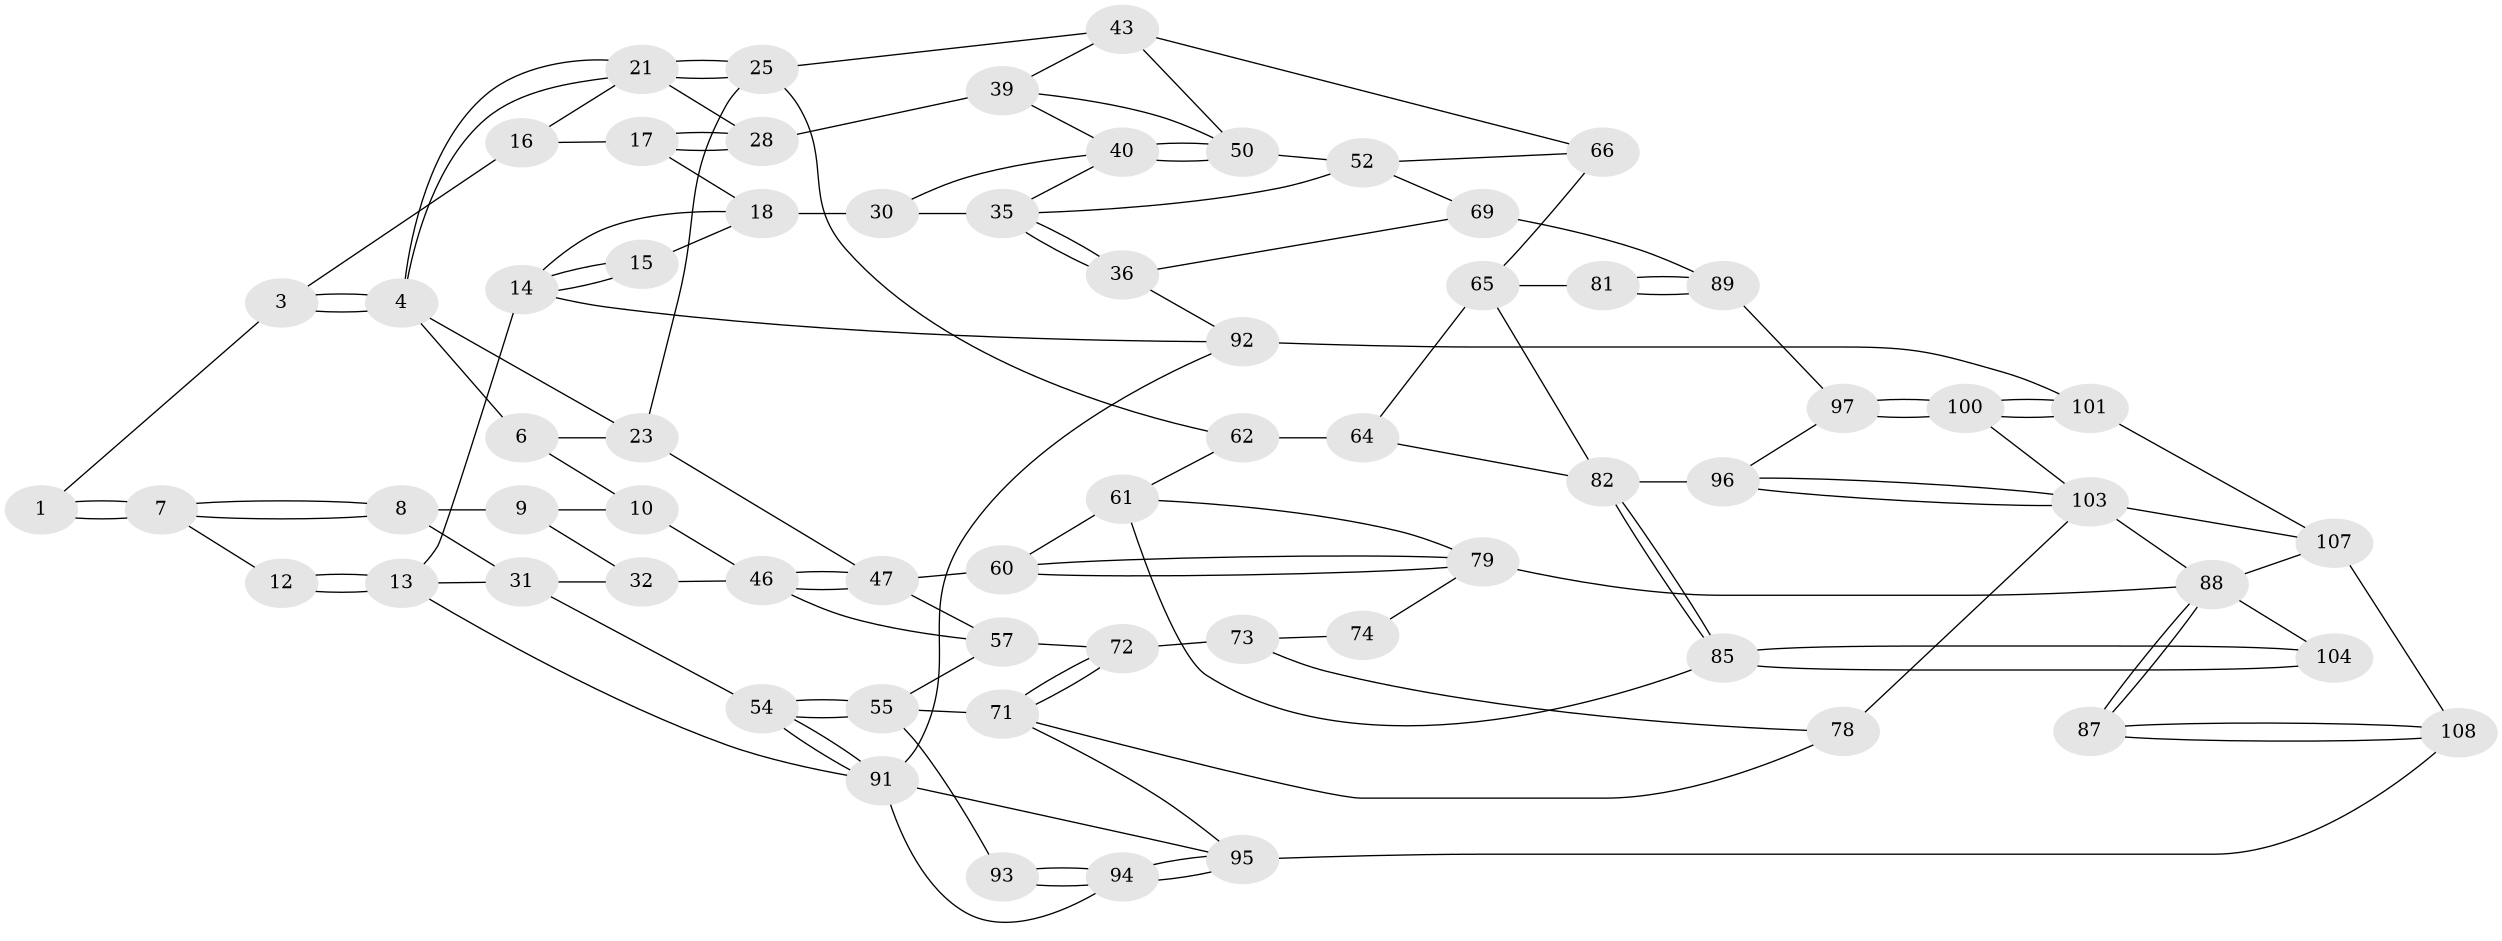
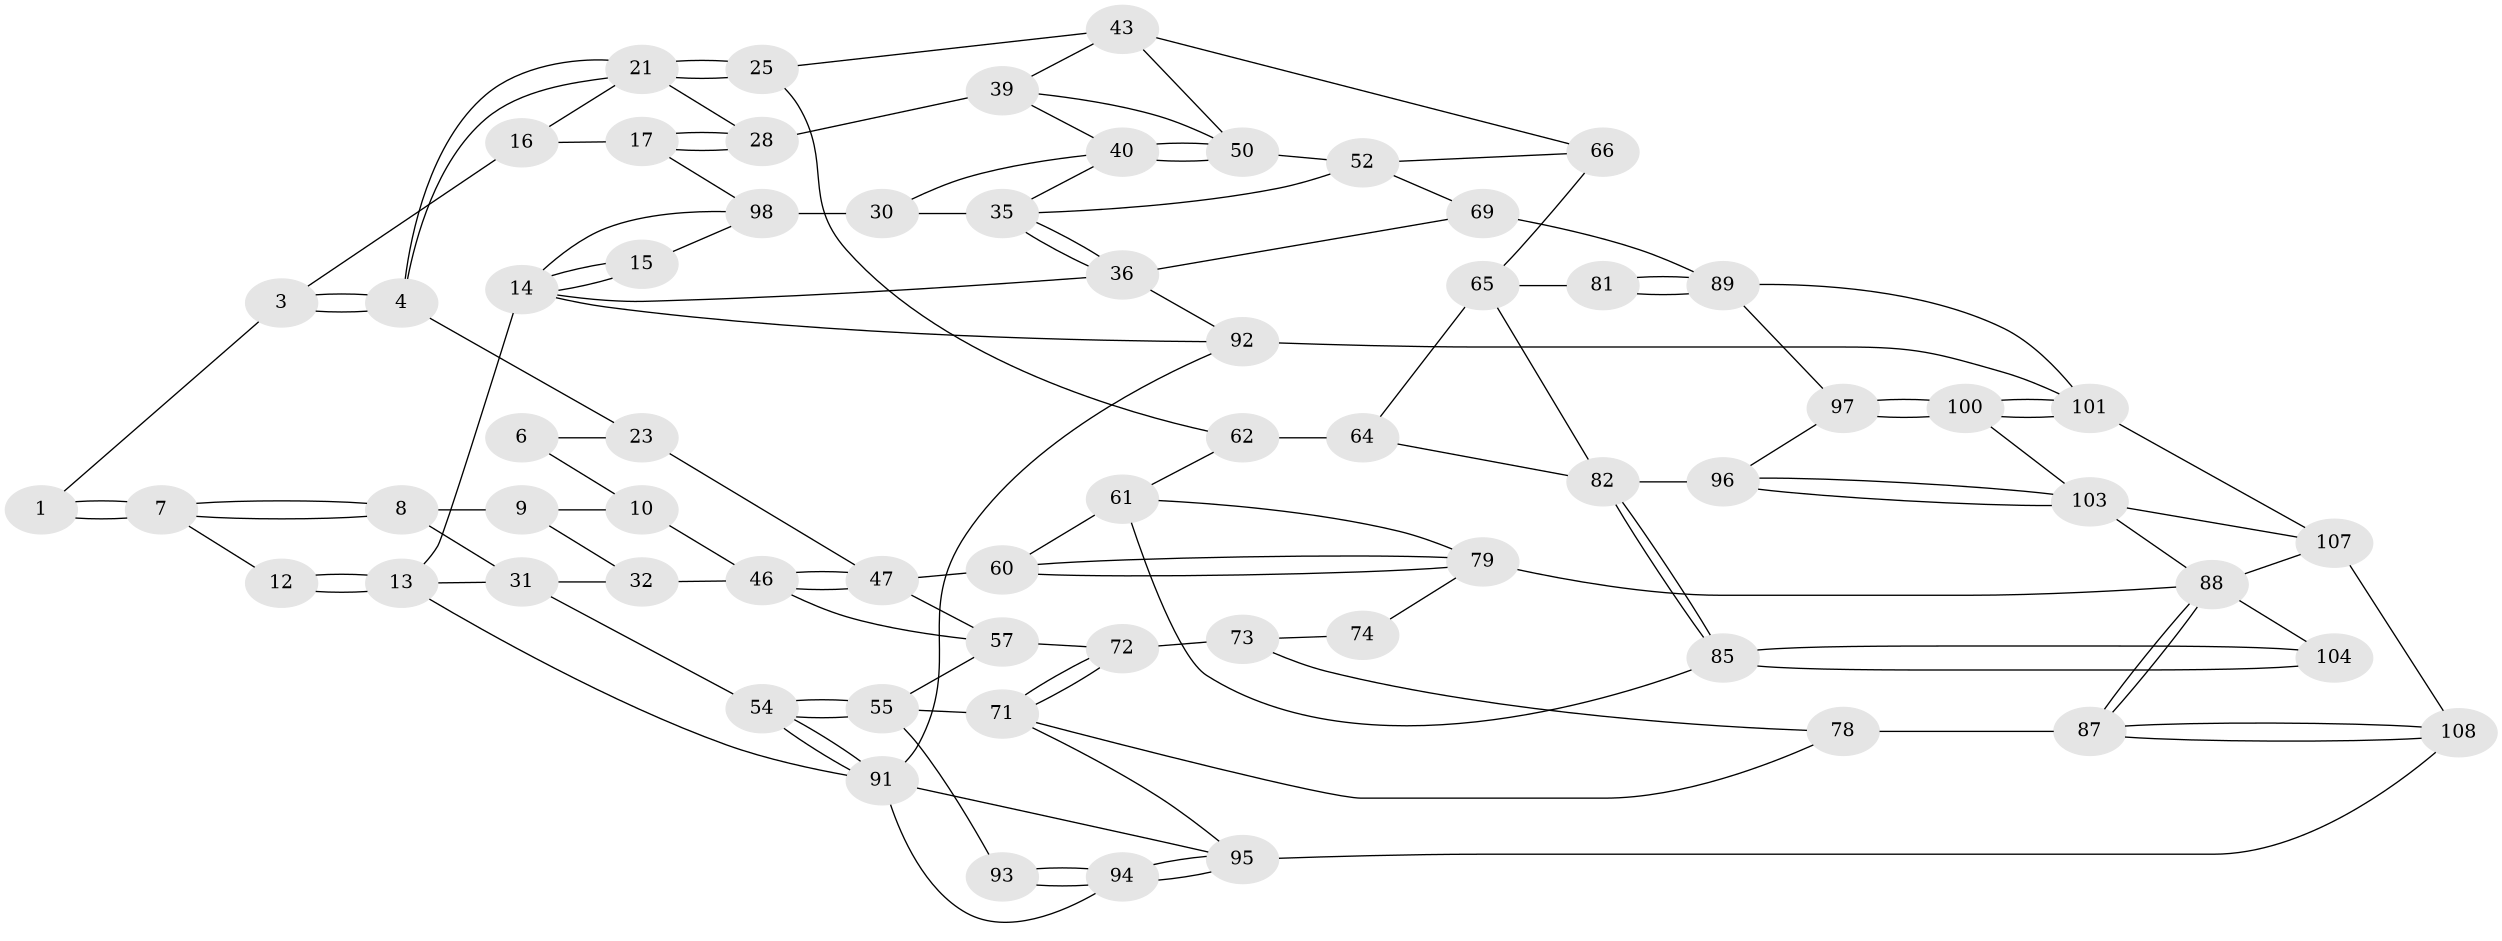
(762, 214) -> (762, 214)
(687, 256) -> none
none -> (822, 294)
none -> (1929, 302)
(462, 370) -> none
(1966, 617) -> (1967, 731)
